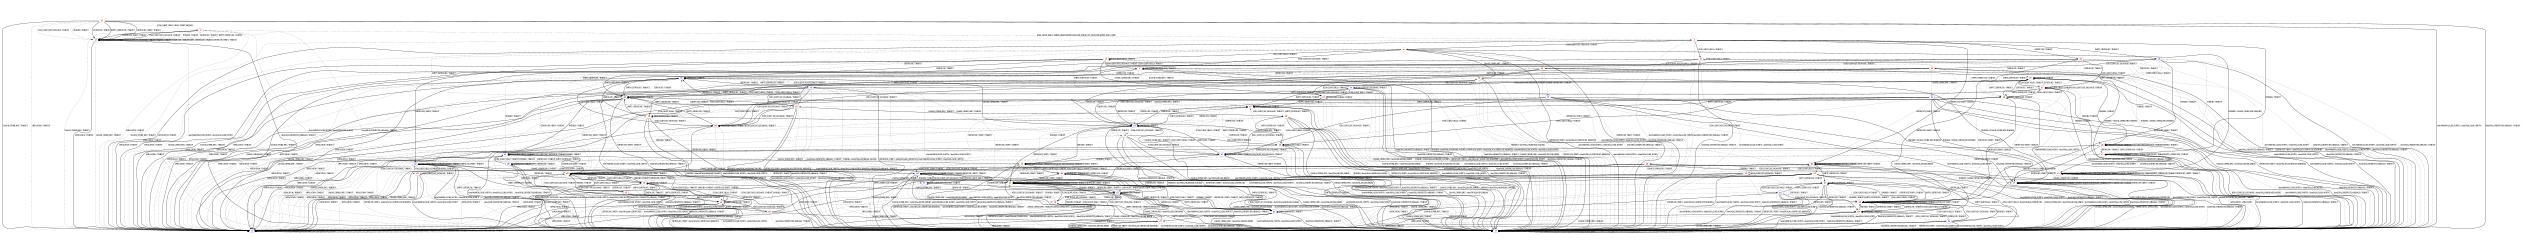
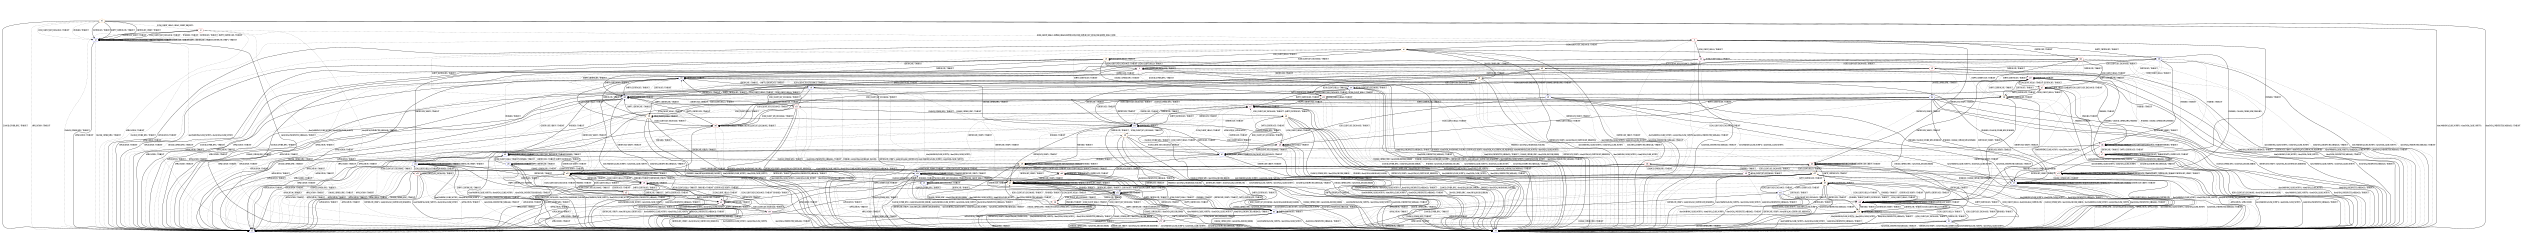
(1234, 131) -> (1234, 131)
